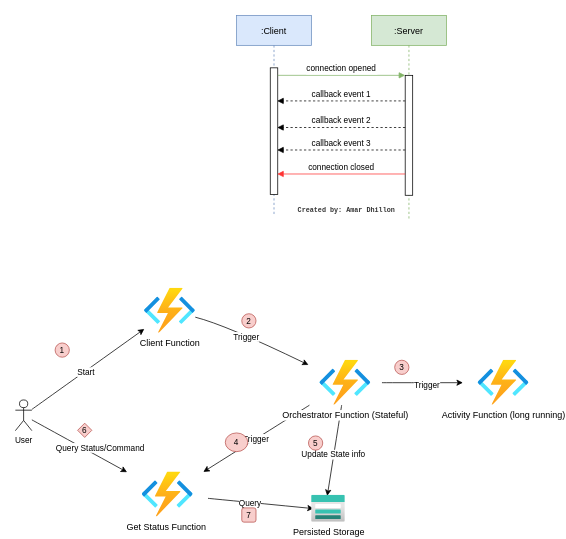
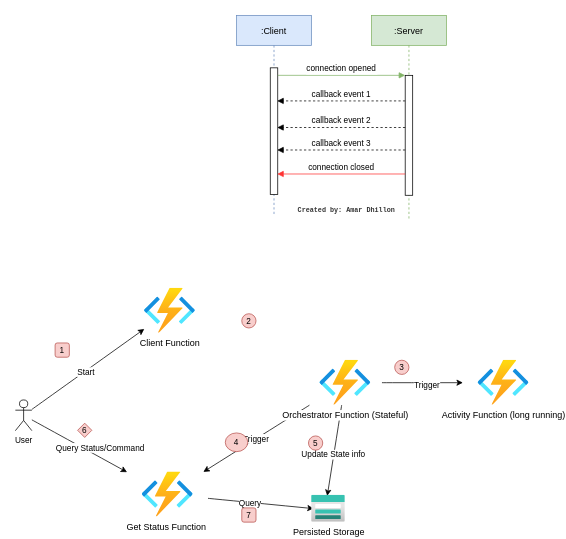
(250, 338) -> none
(62, 350) -> (62, 350)
